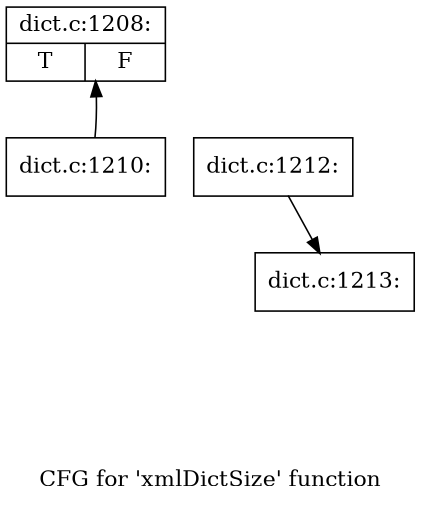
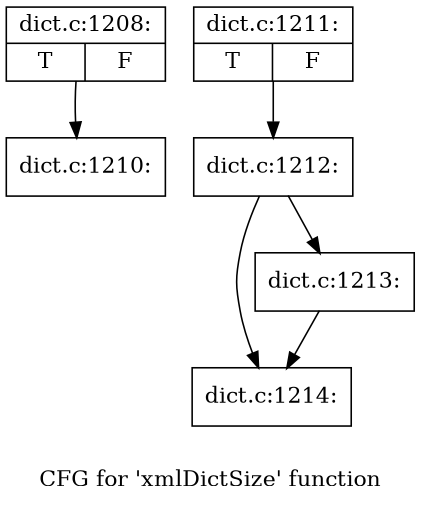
none -> (273, 44)
(96, 117) -> (75, 102)
none -> (272, 397)
